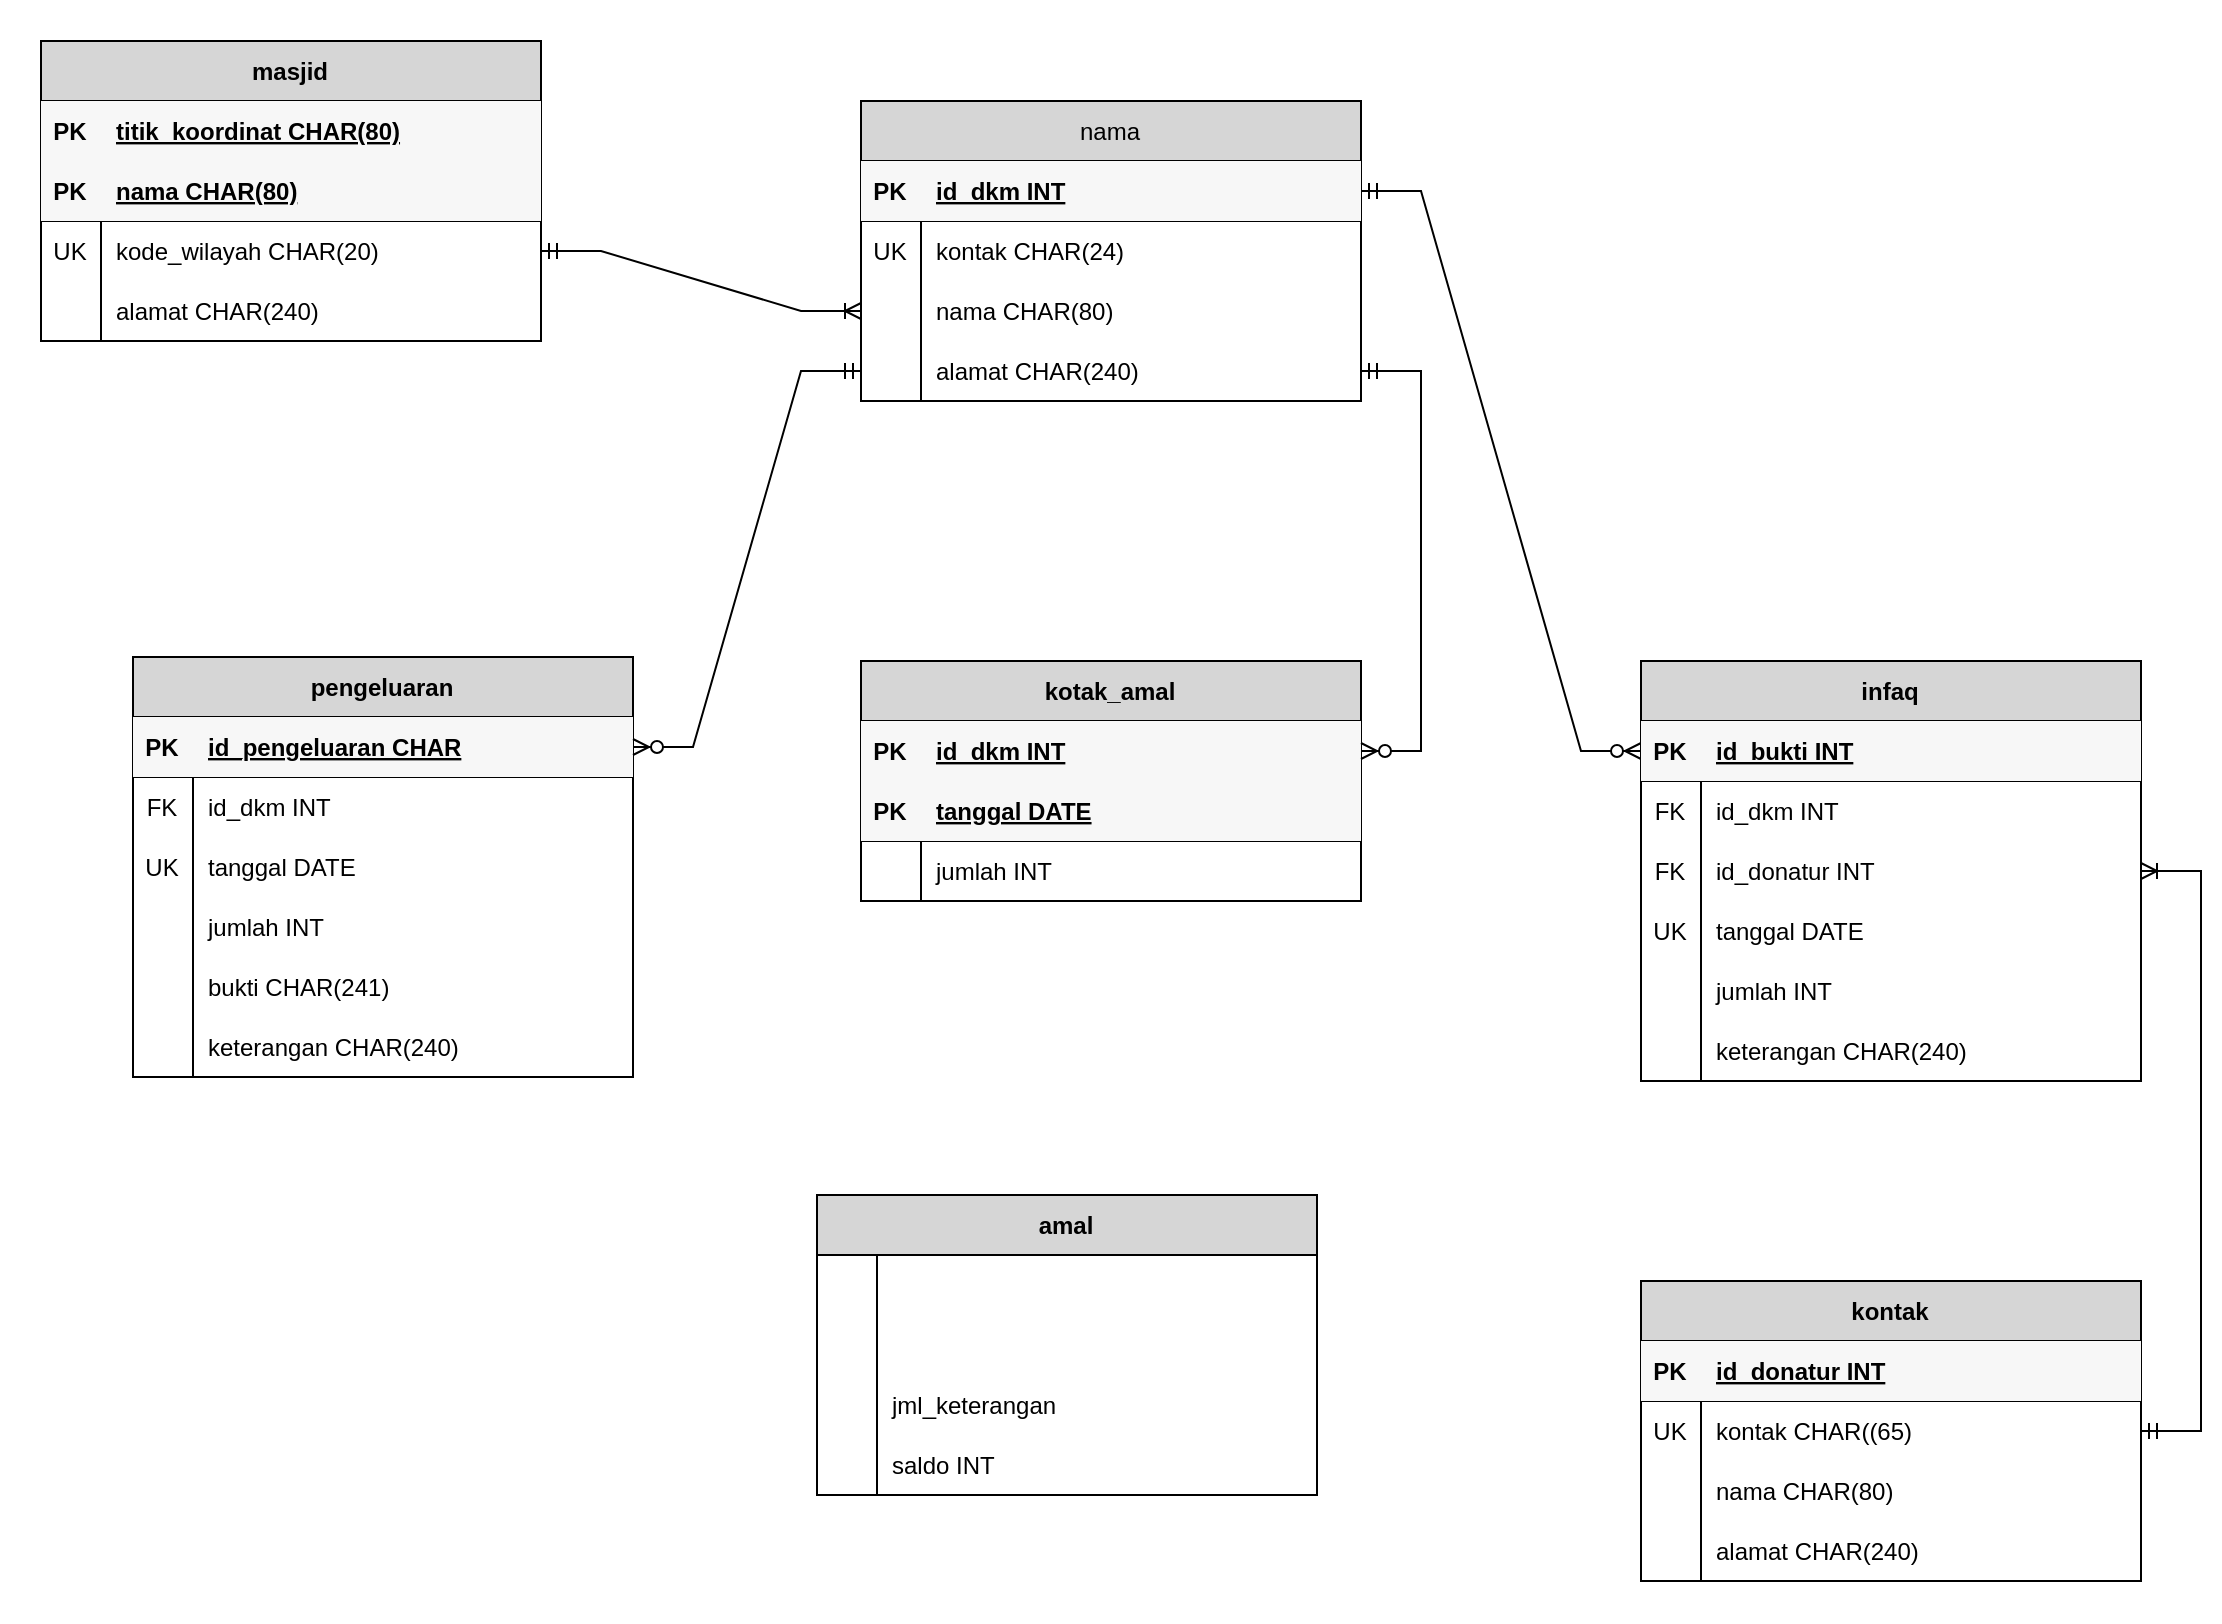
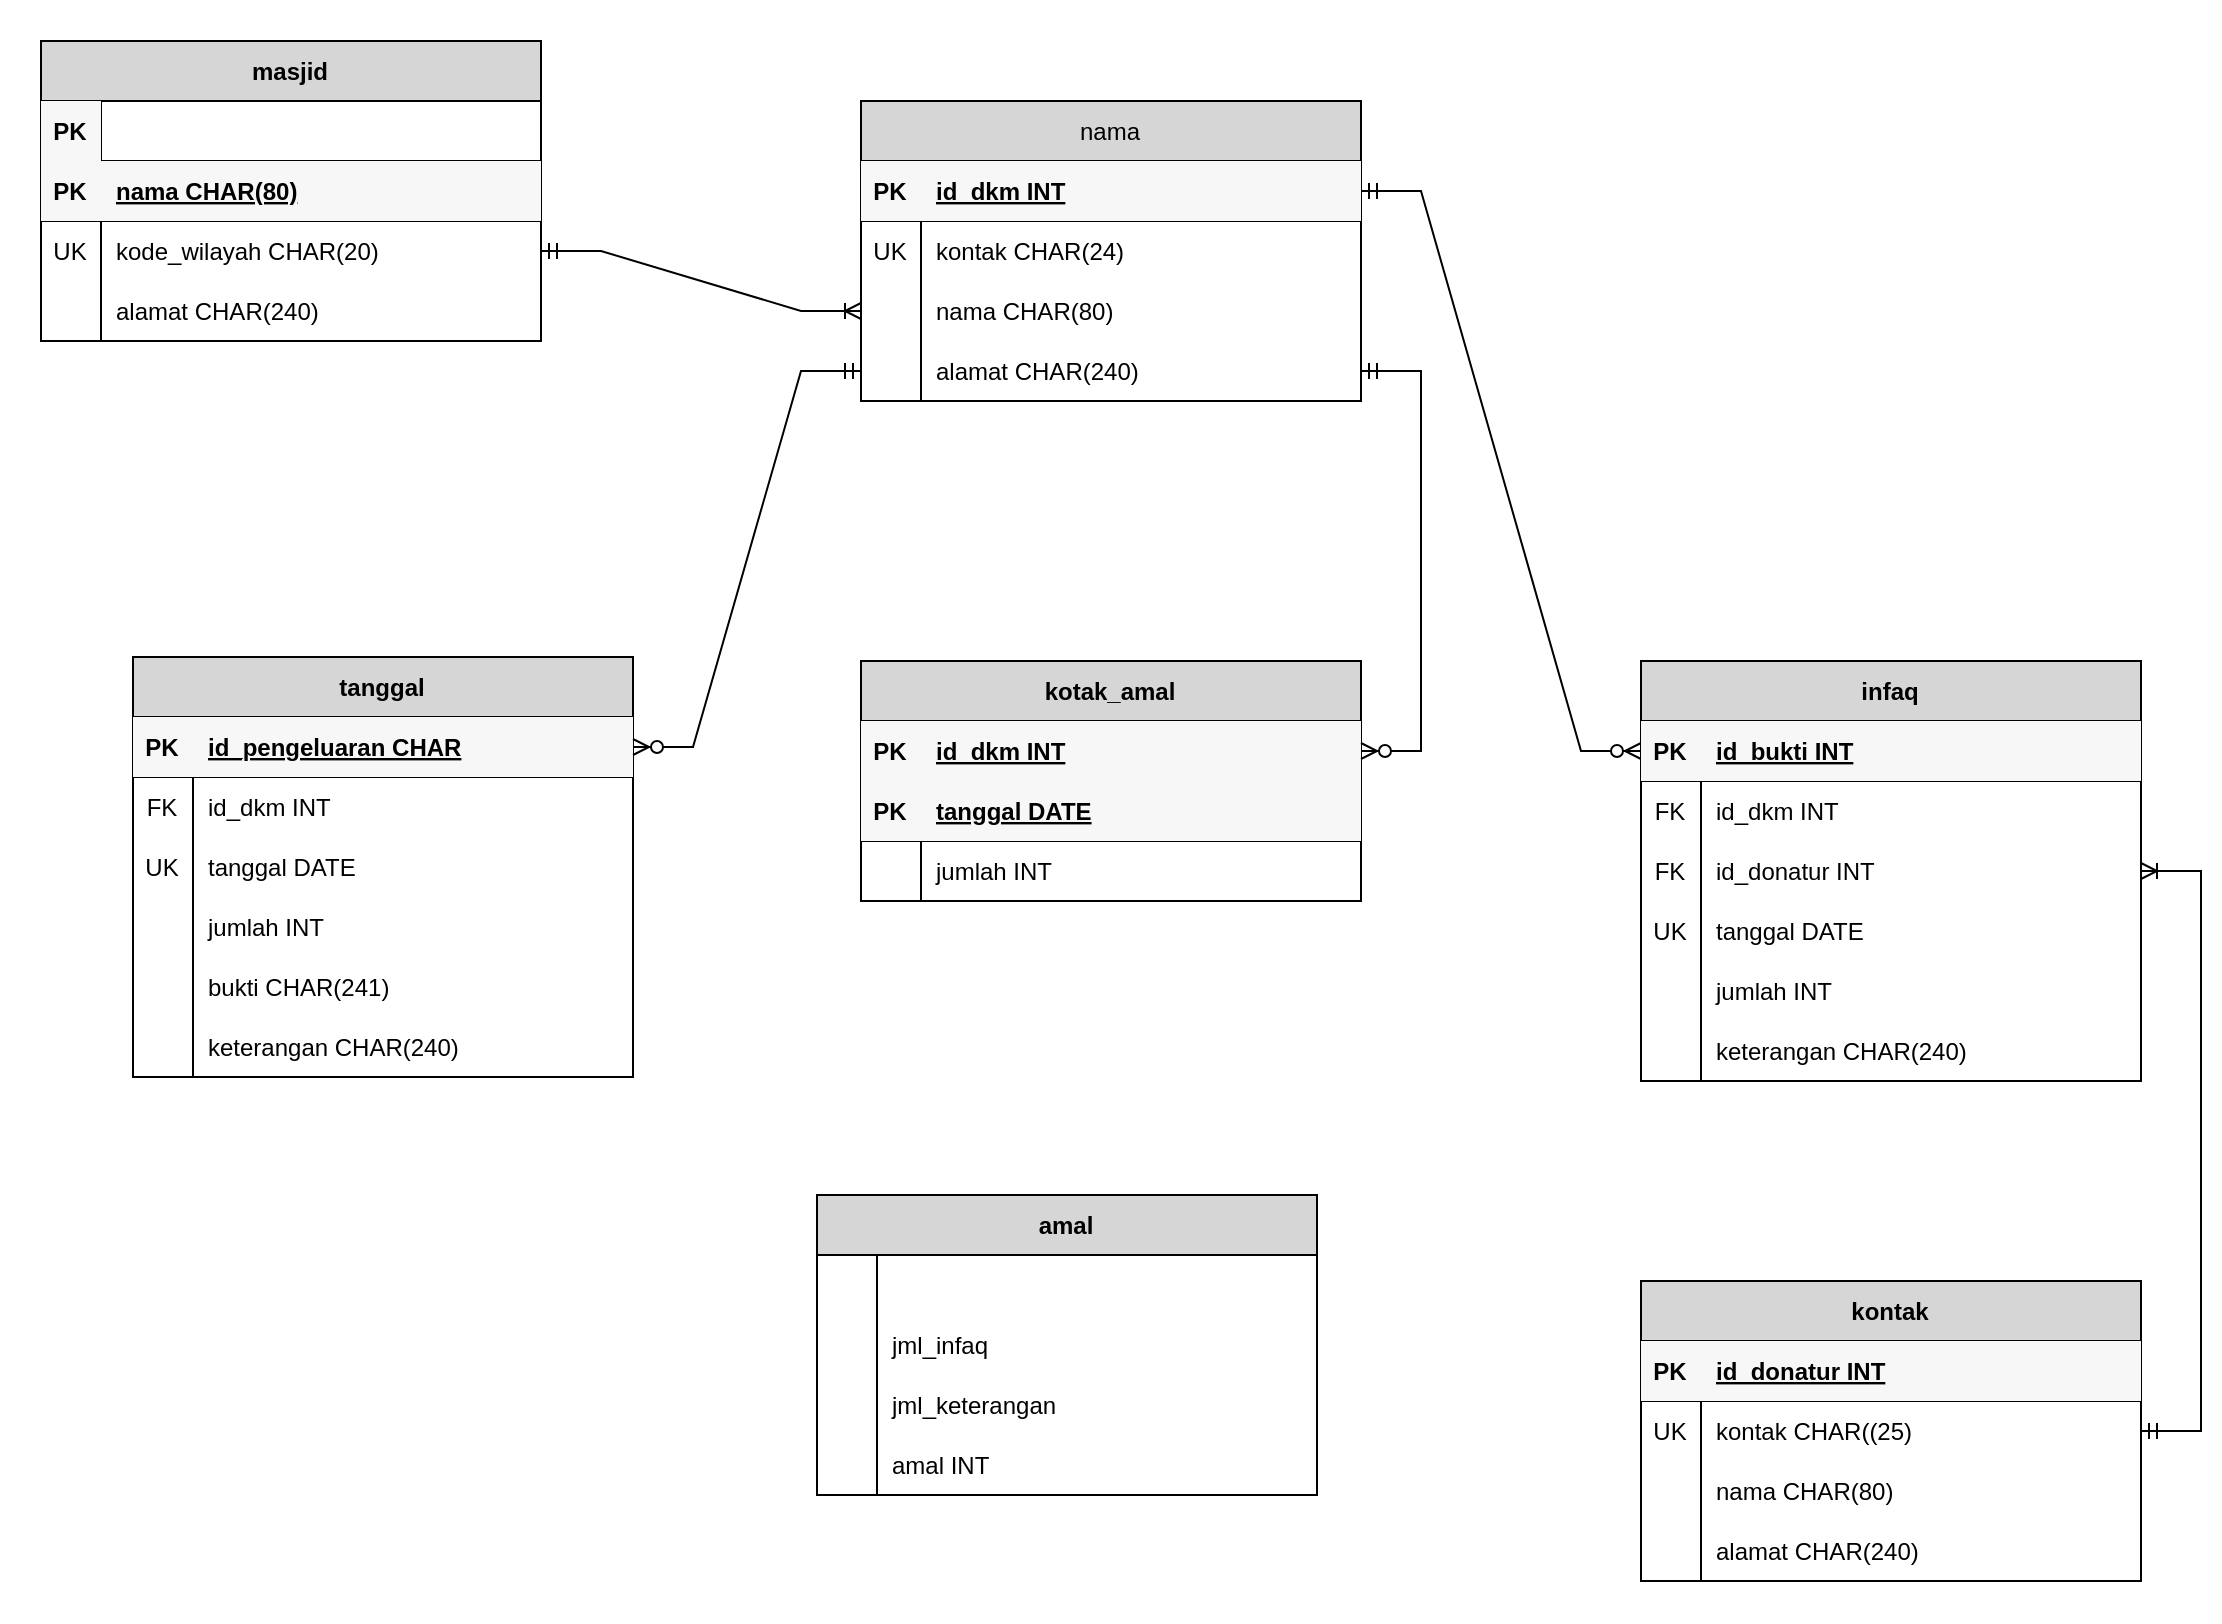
(321, 131) -> none
(382, 688) -> (382, 688)
none -> (1097, 1345)
(1820, 1432) -> (1820, 1432)
(946, 1466) -> (940, 1466)
